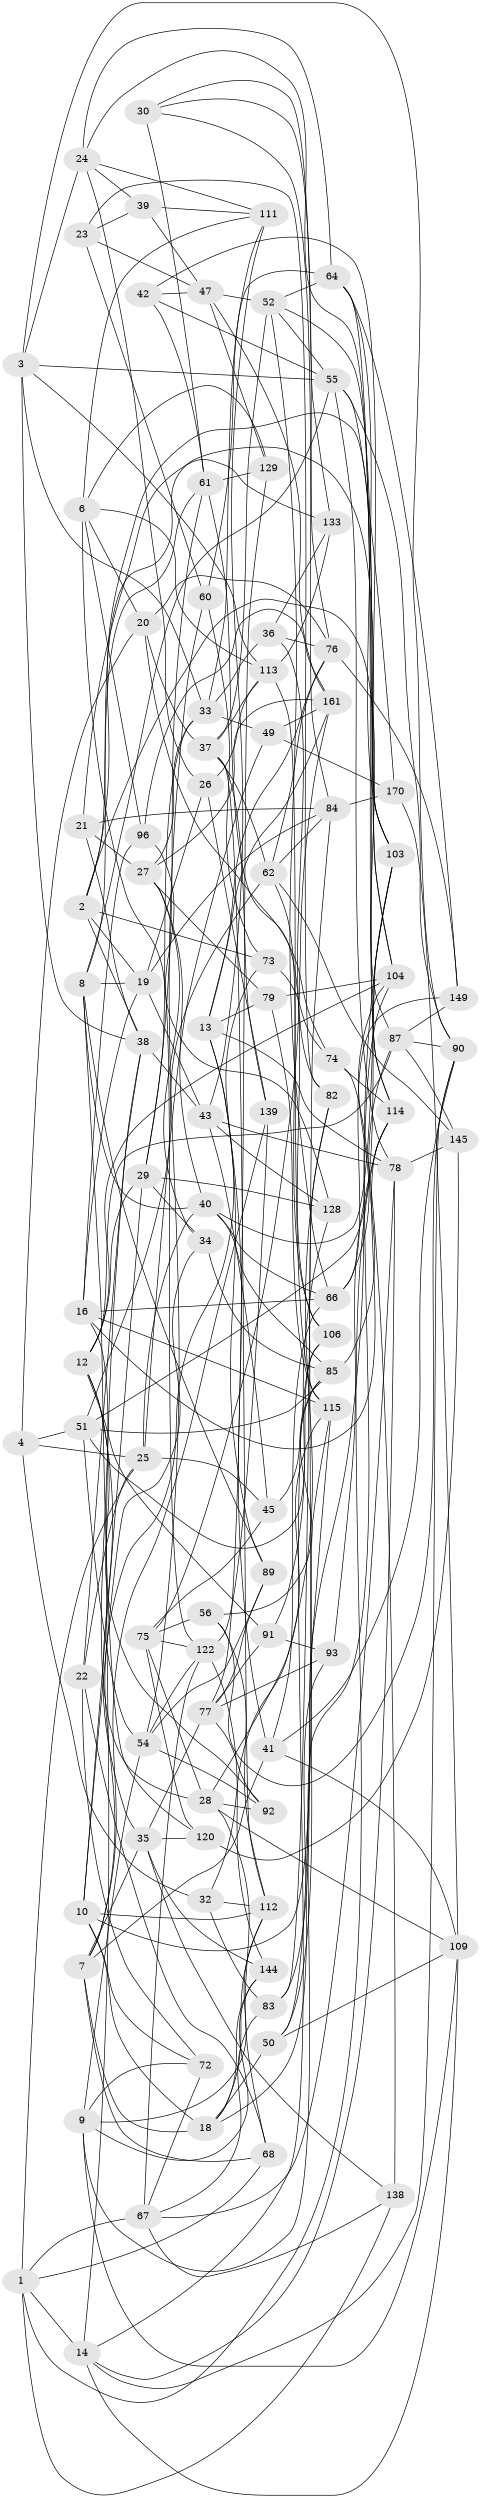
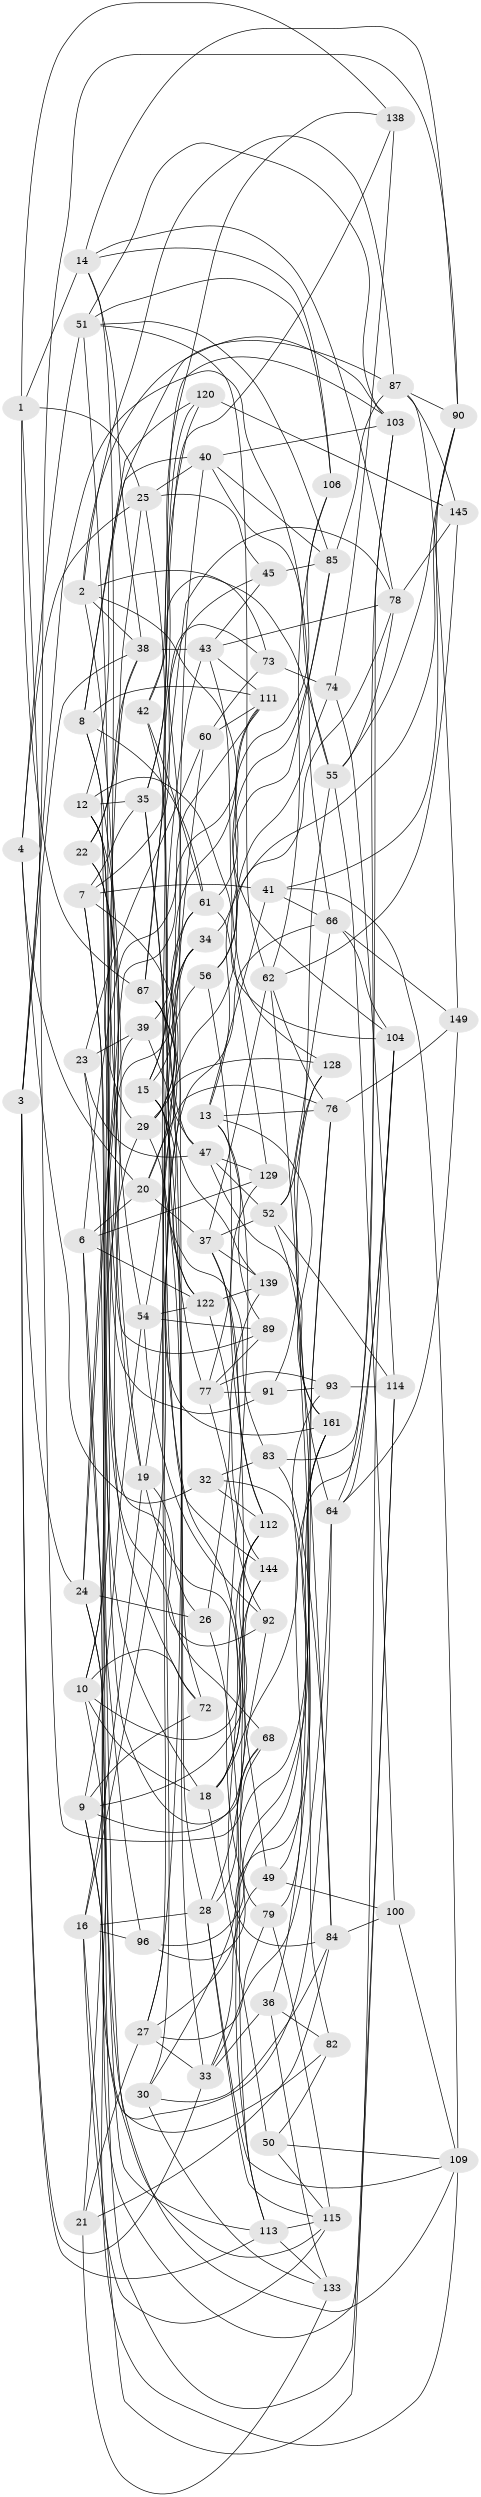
(159, 656) -> (149, 688)
(395, 792) -> (395, 1913)
(143, 1637) -> (143, 1091)
(360, 1888) -> none
